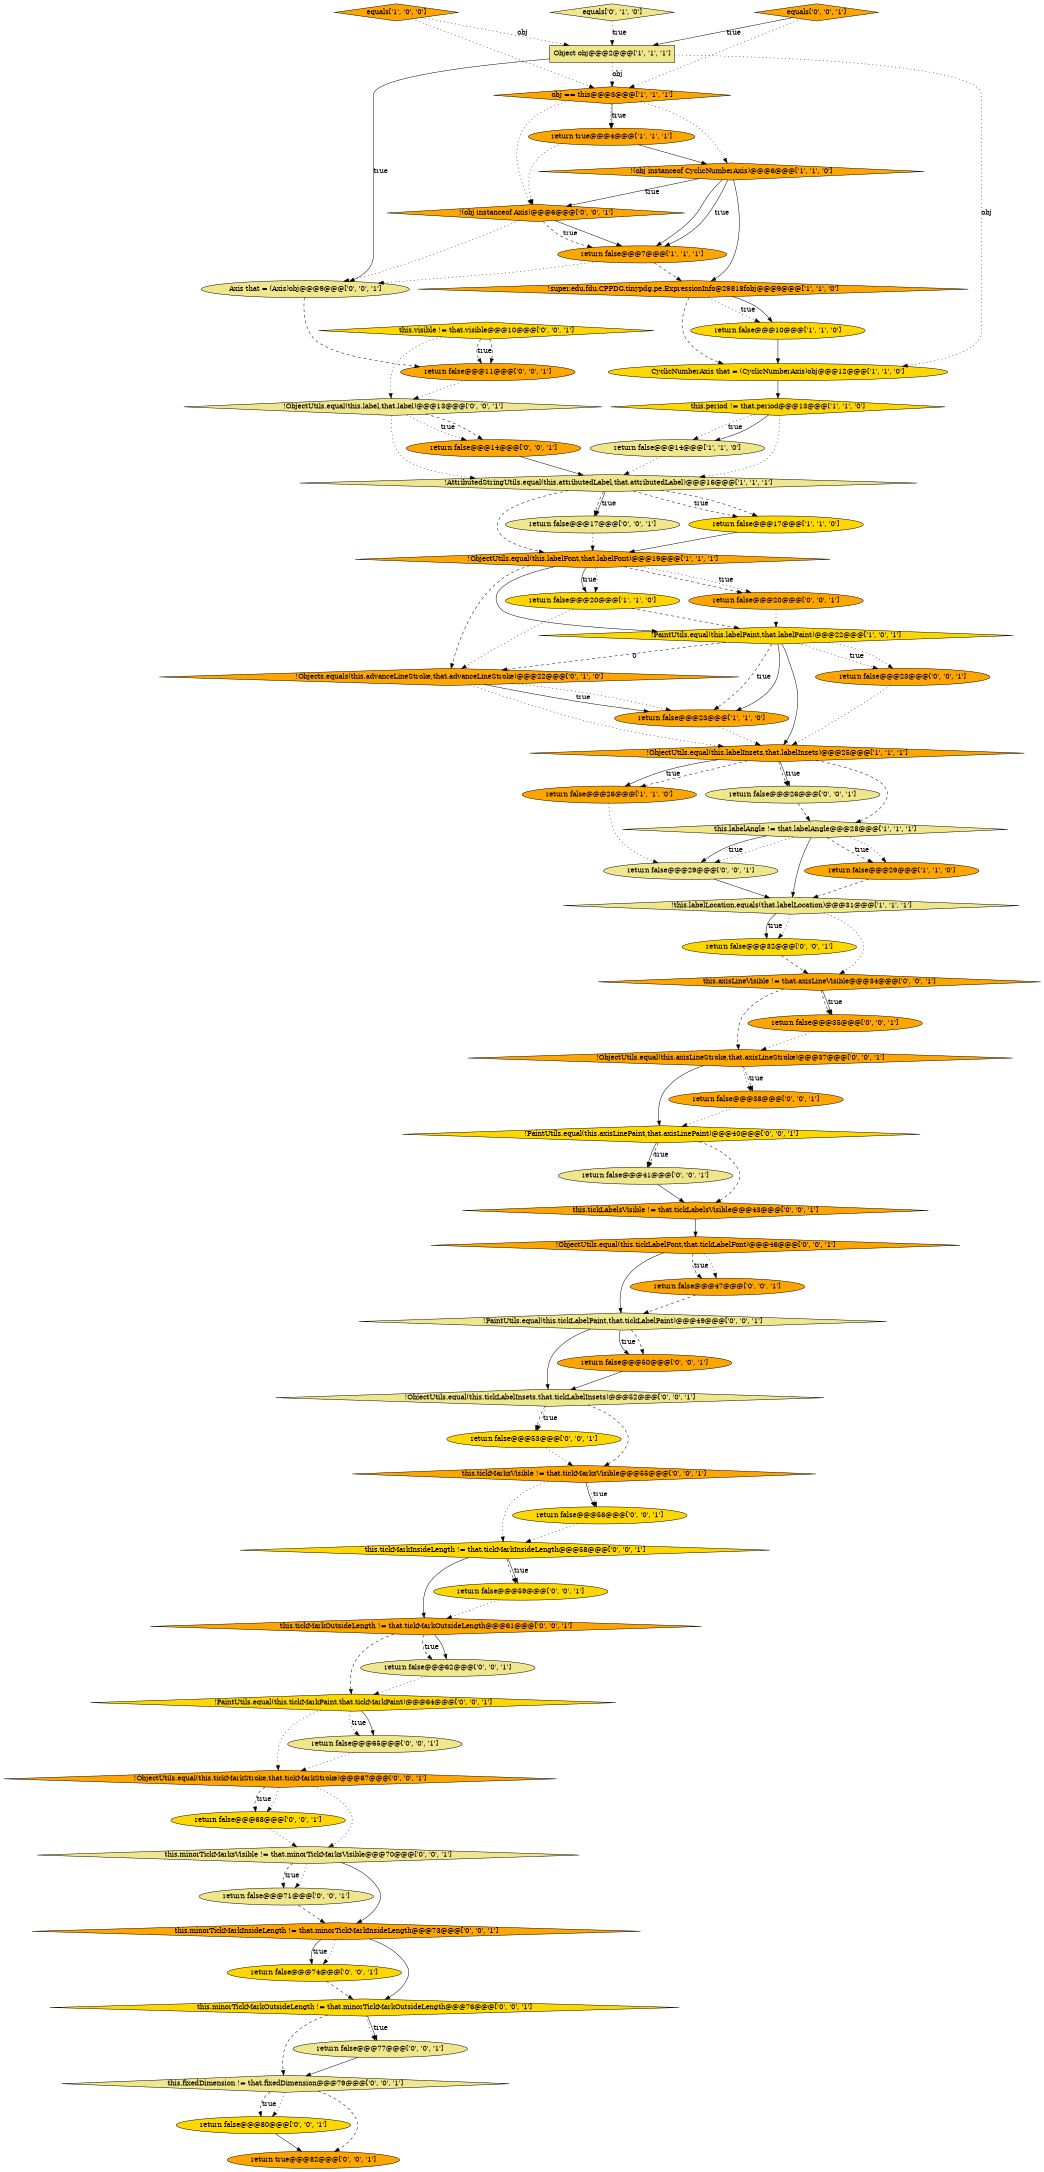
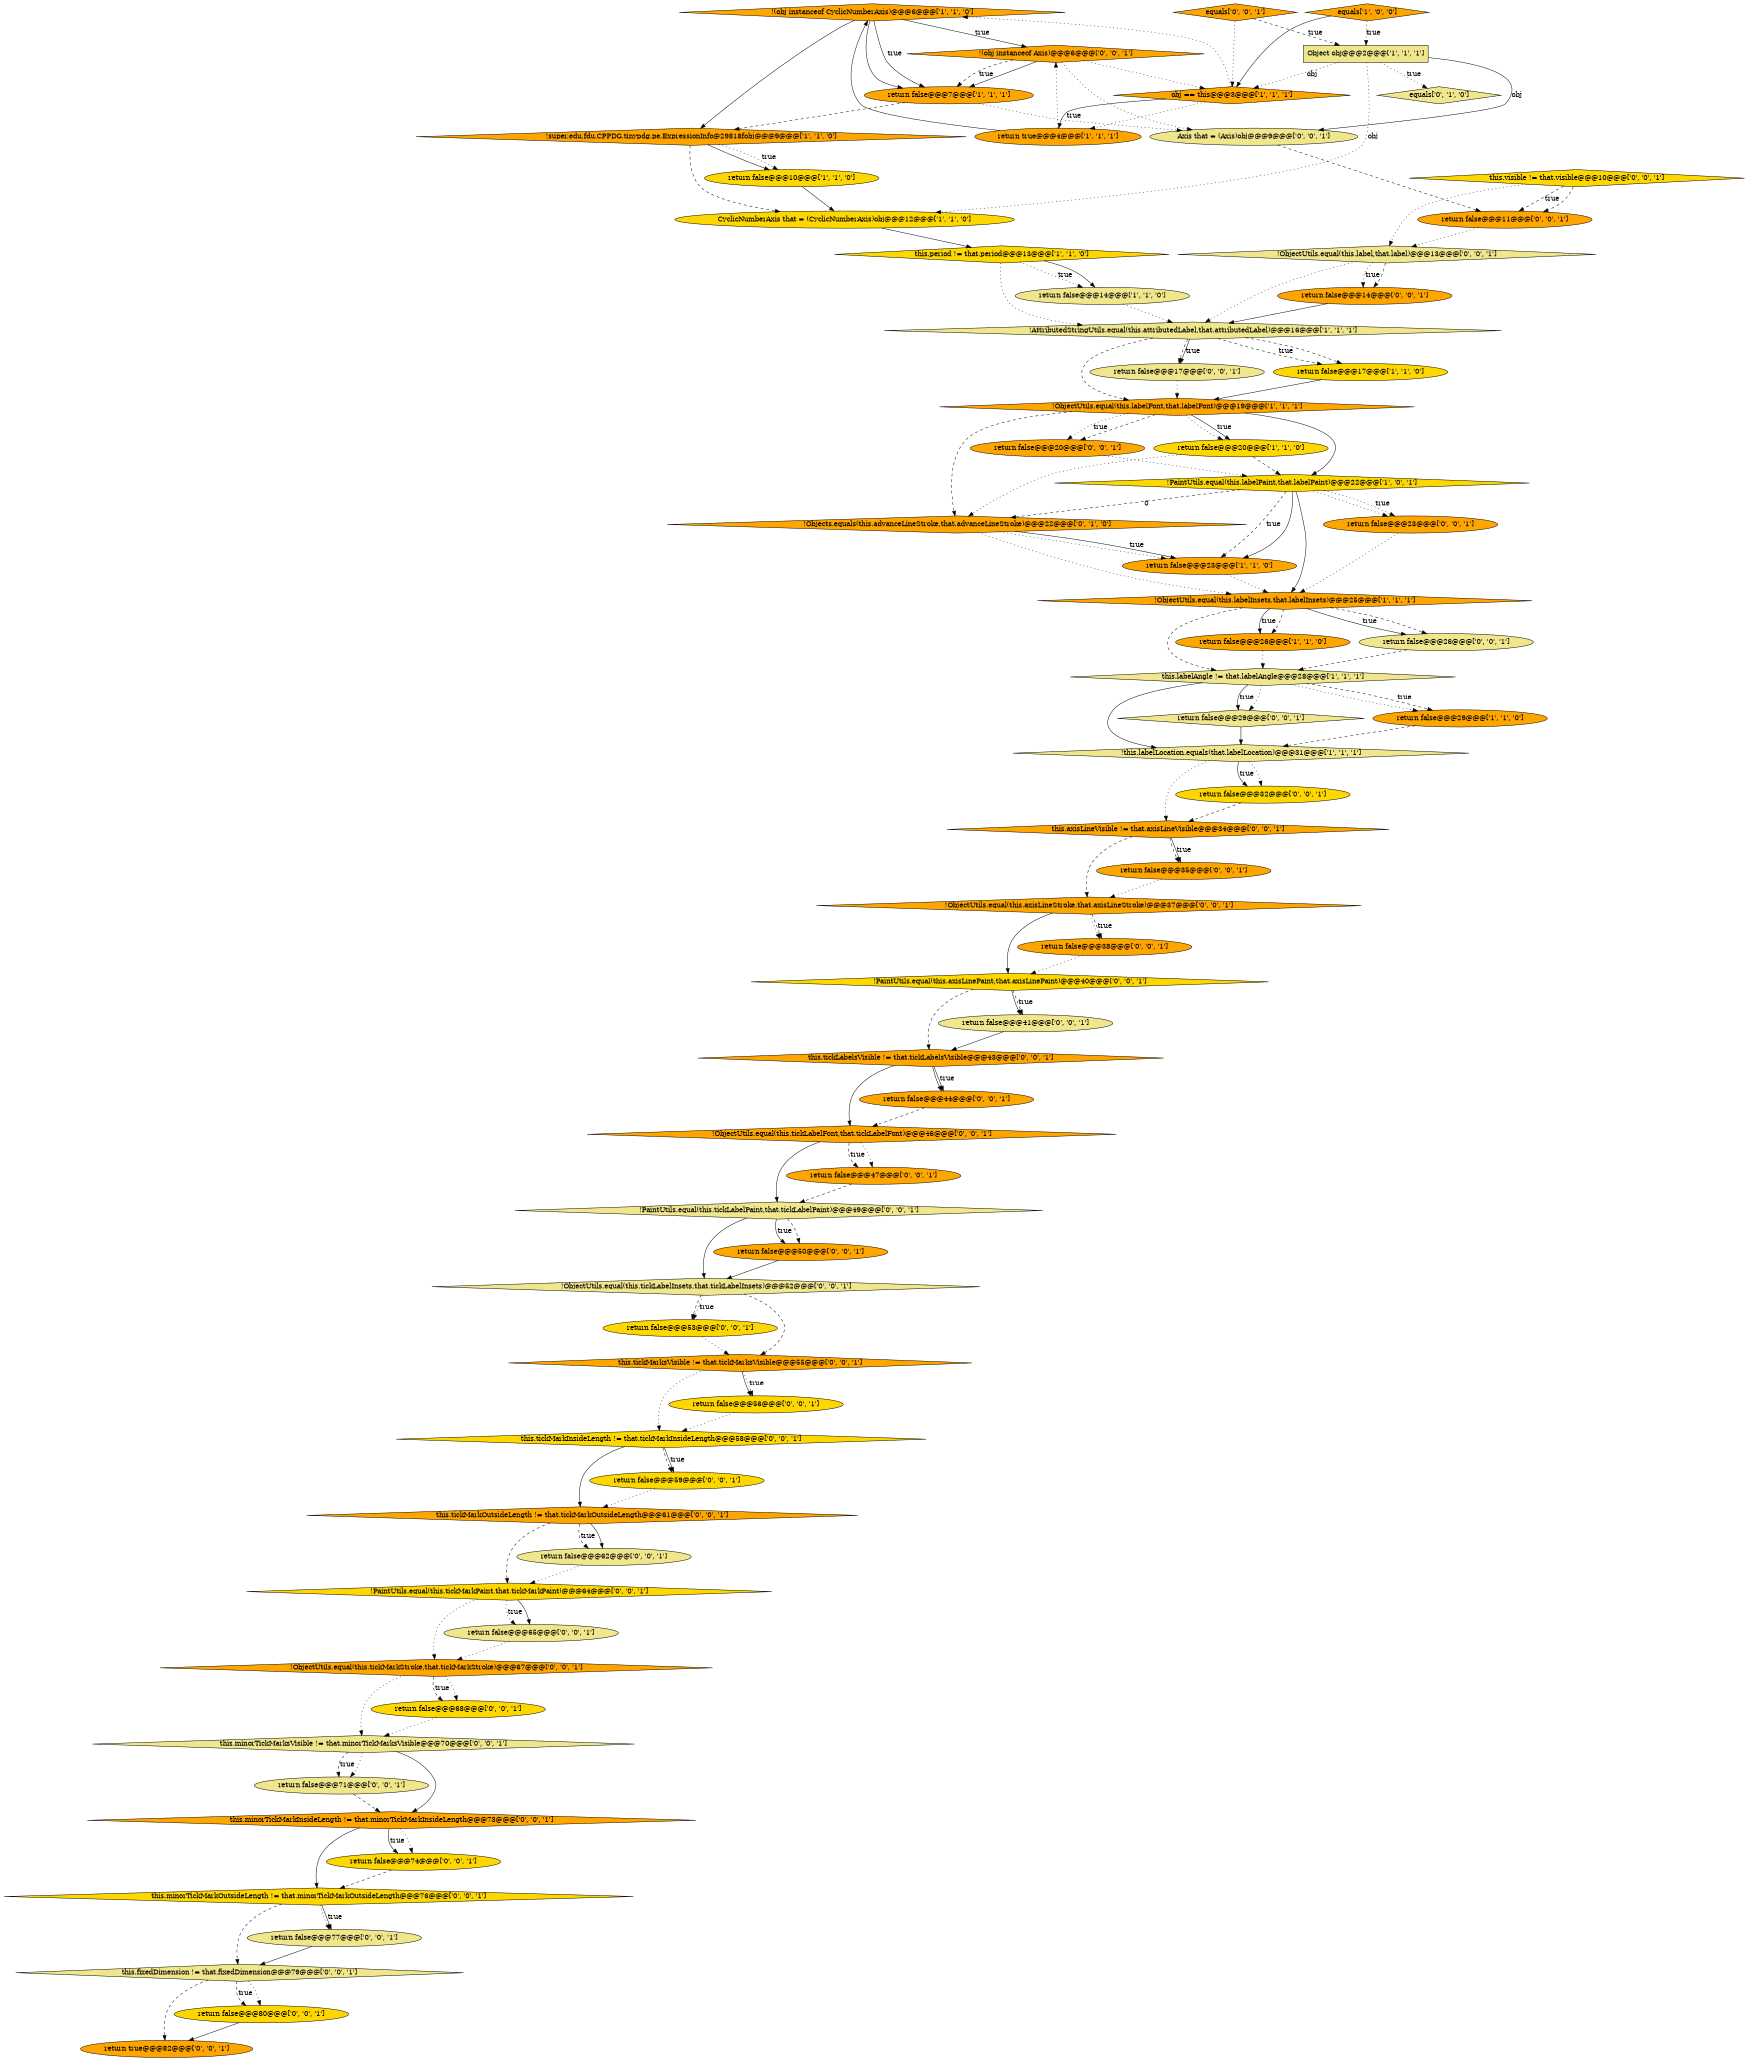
(612, 31) -> (1402, 74)
(725, 31) -> (1294, 31)
(523, 33) -> (1374, 33)
(501, 53) -> (1278, 39)
(519, 138) -> (1142, 74)
(381, 172) -> (1517, 95)
(620, 840) -> (1263, 657)
(691, 871) -> (1241, 718)
none -> (947, 1100)
